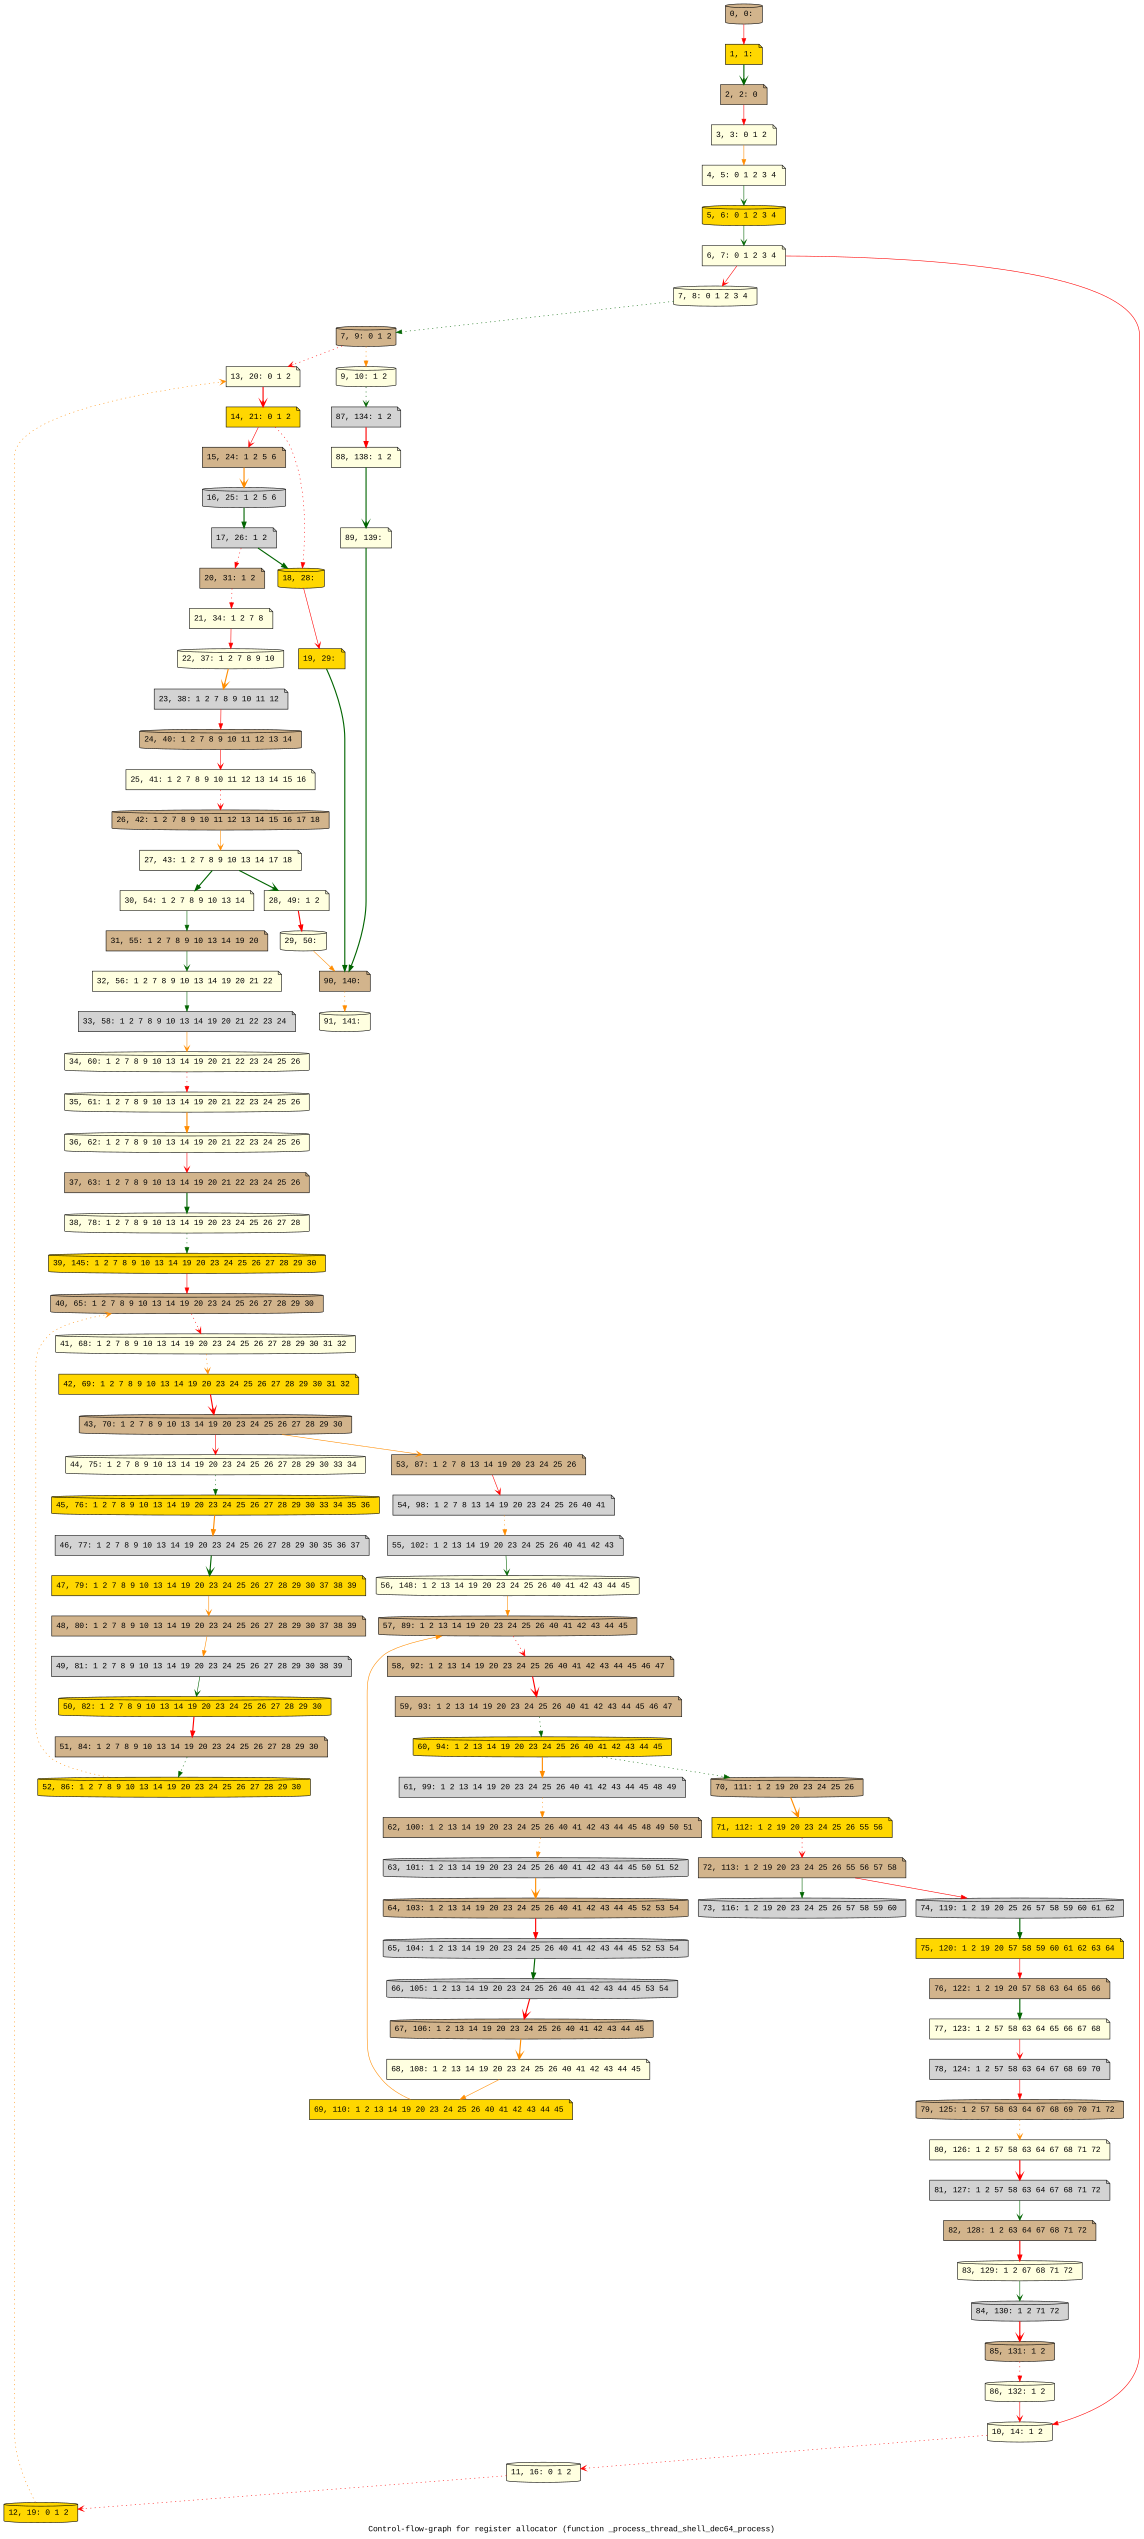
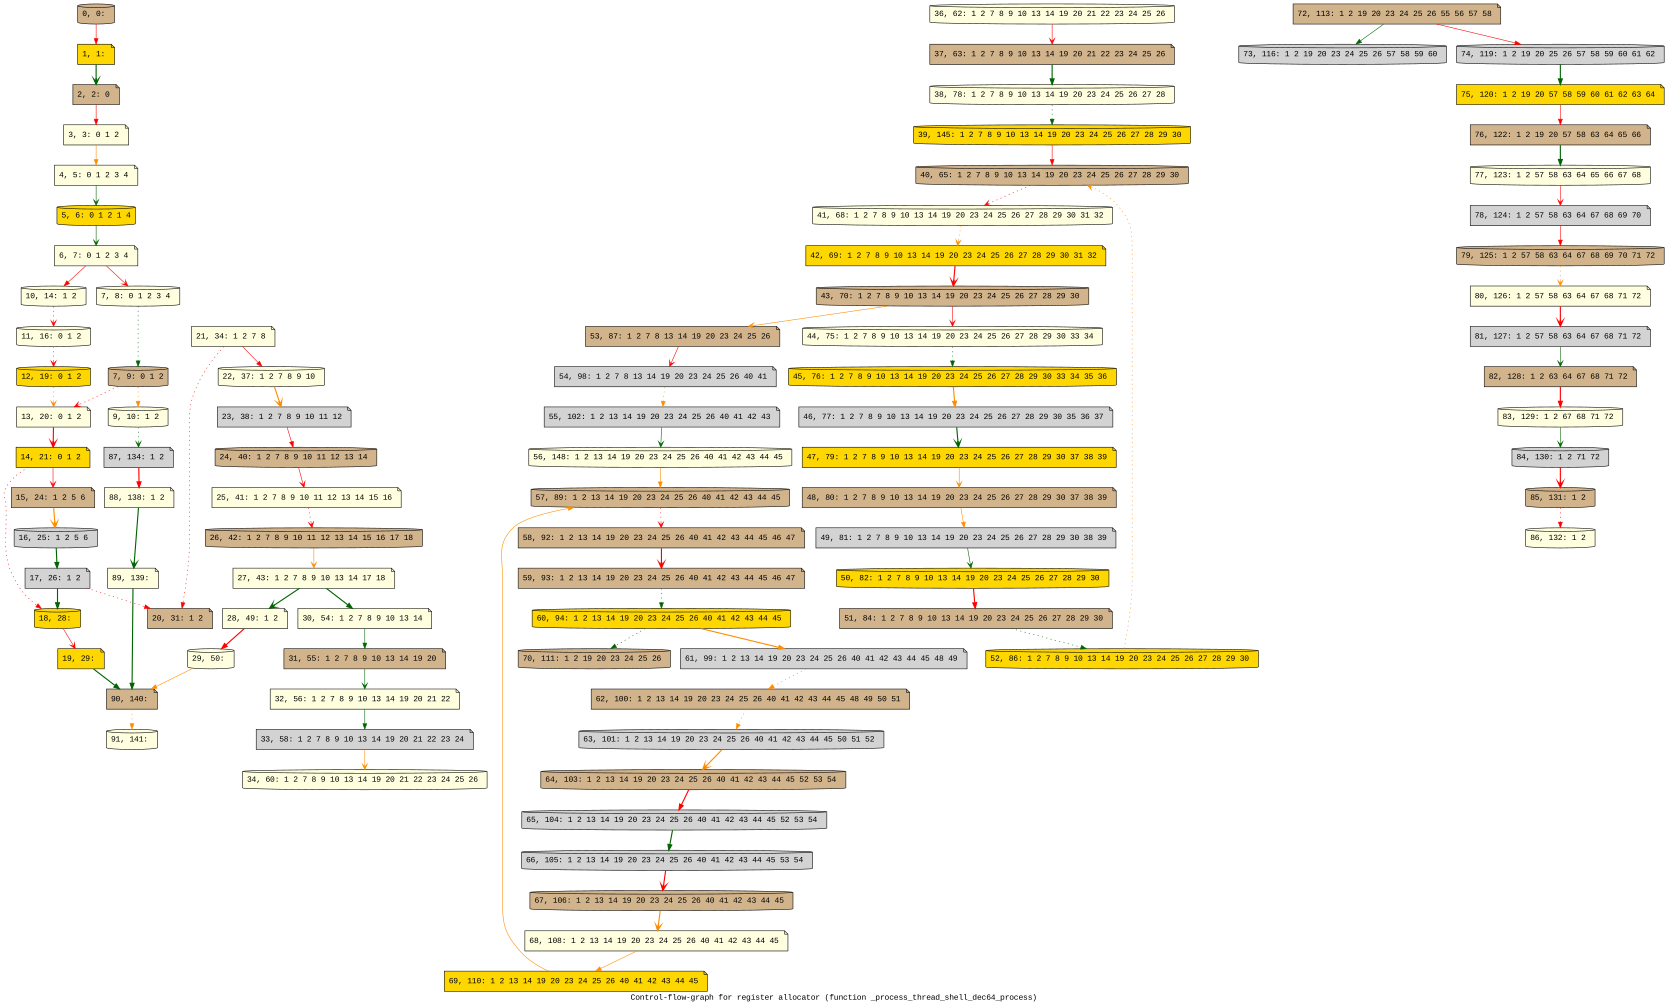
(744, 215) -> (96, 215)
(232, 596) -> (190, 470)
(187, 1102) -> none
(802, 1827) -> none
(1020, 2029) -> (1560, 175)
(1020, 2409) -> none
